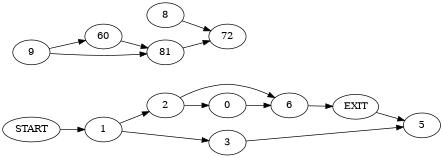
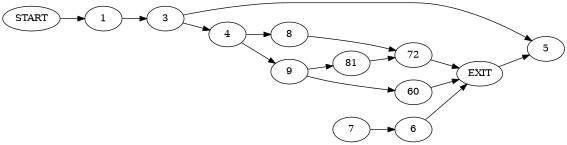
none -> (227, 34)
(131, 44) -> (442, 84)
none -> (442, 63)
(165, 105) -> none
(227, 105) -> (351, 130)
